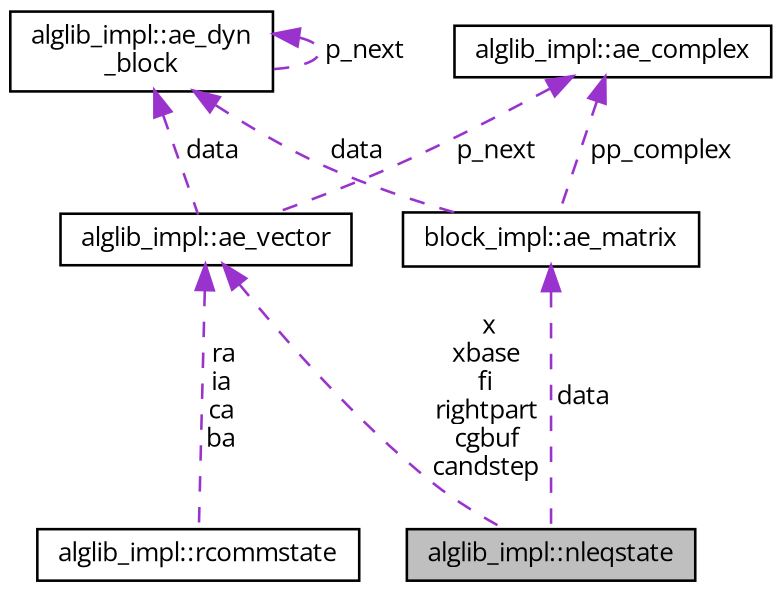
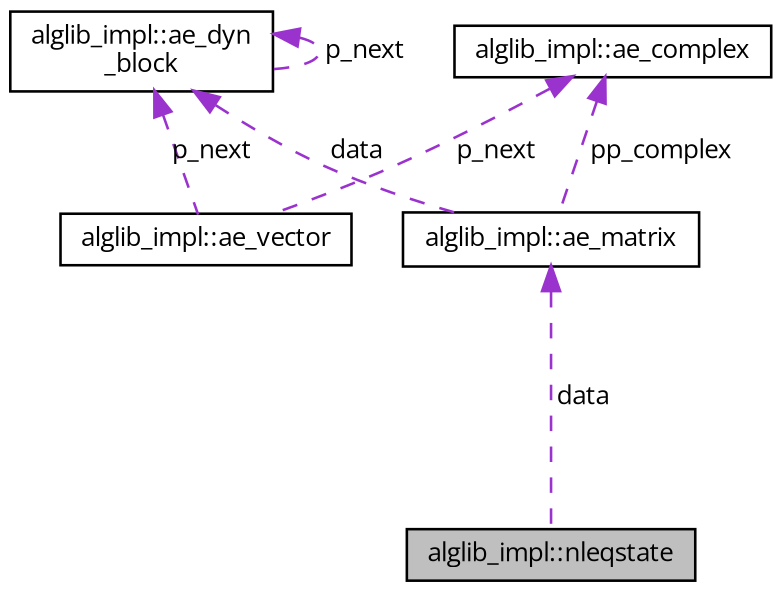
(210, 152) -> (210, 152)
(551, 239) -> (551, 239)
(362, 419) -> none
(198, 555) -> none
